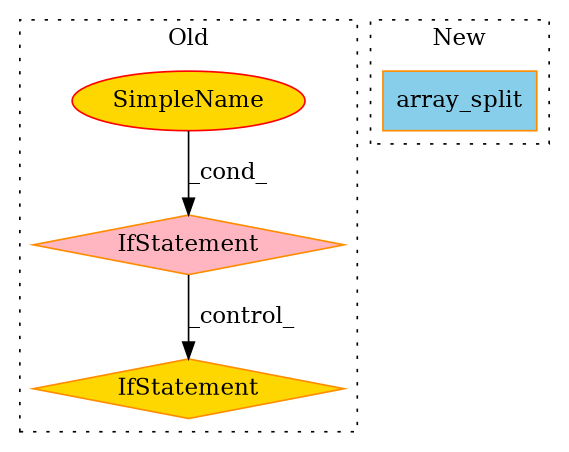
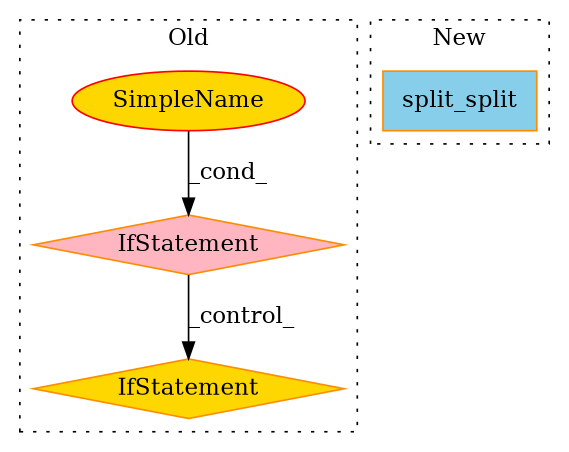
(460, 101) -> (460, 101)
